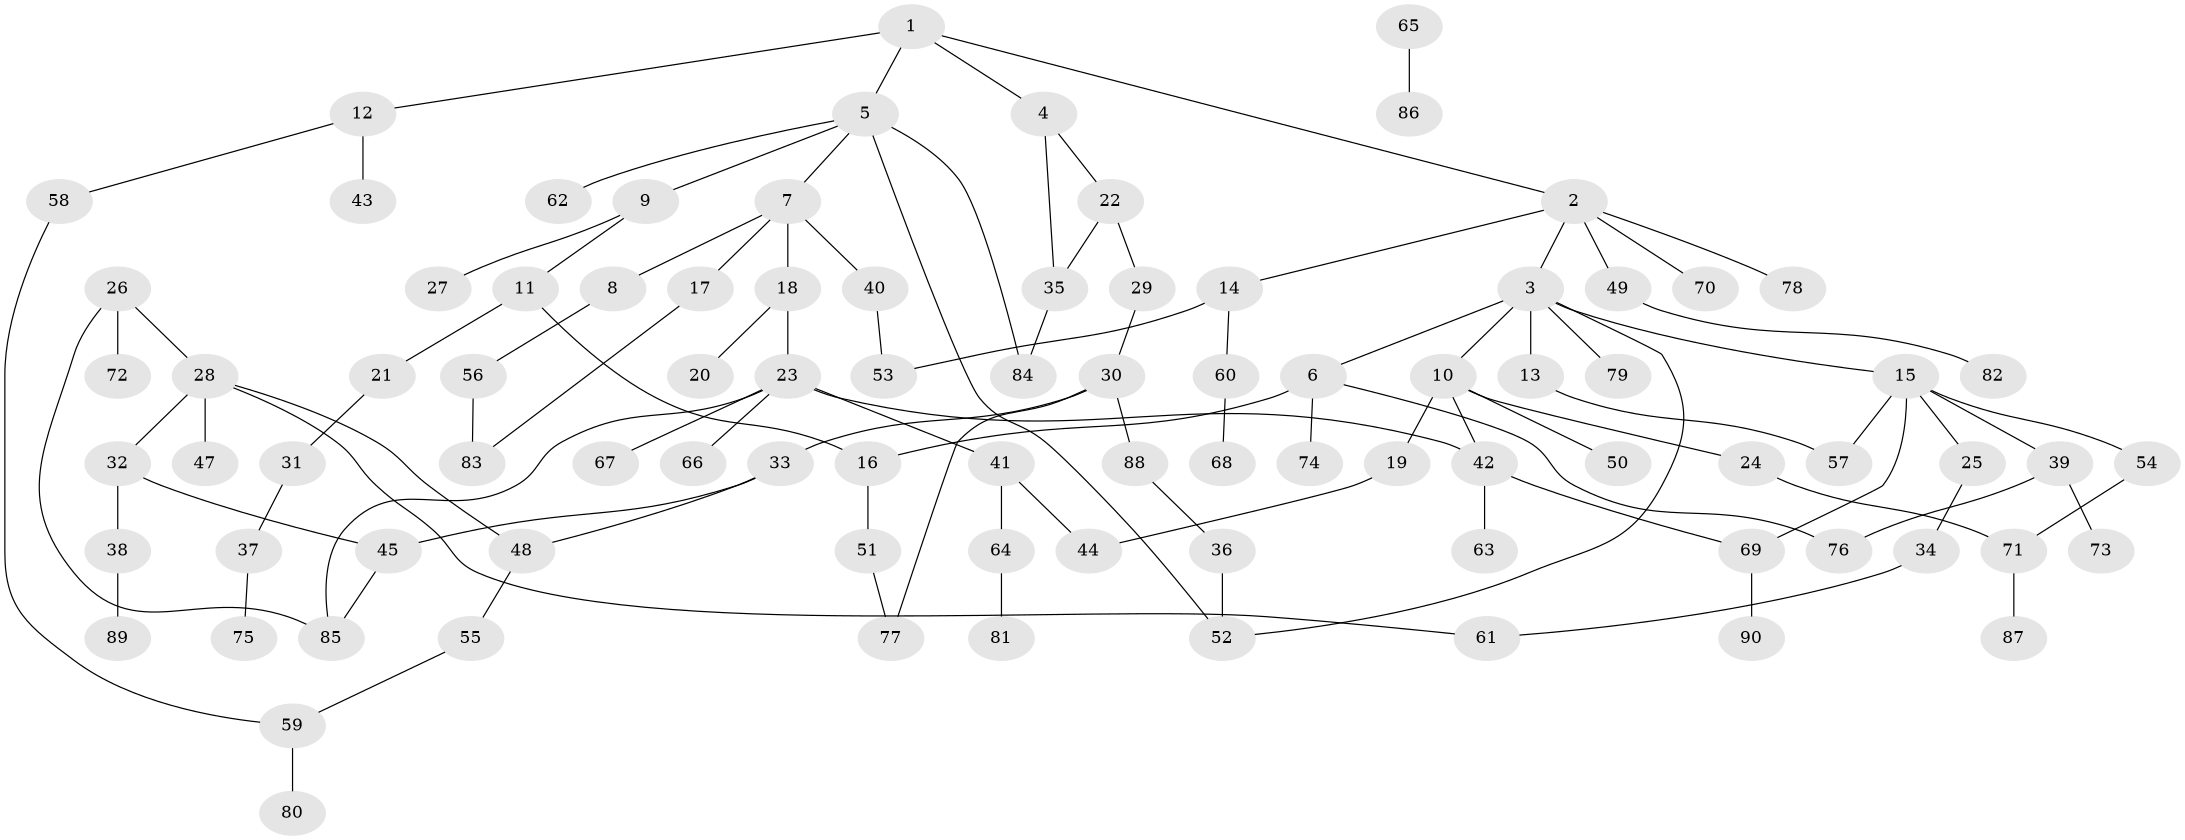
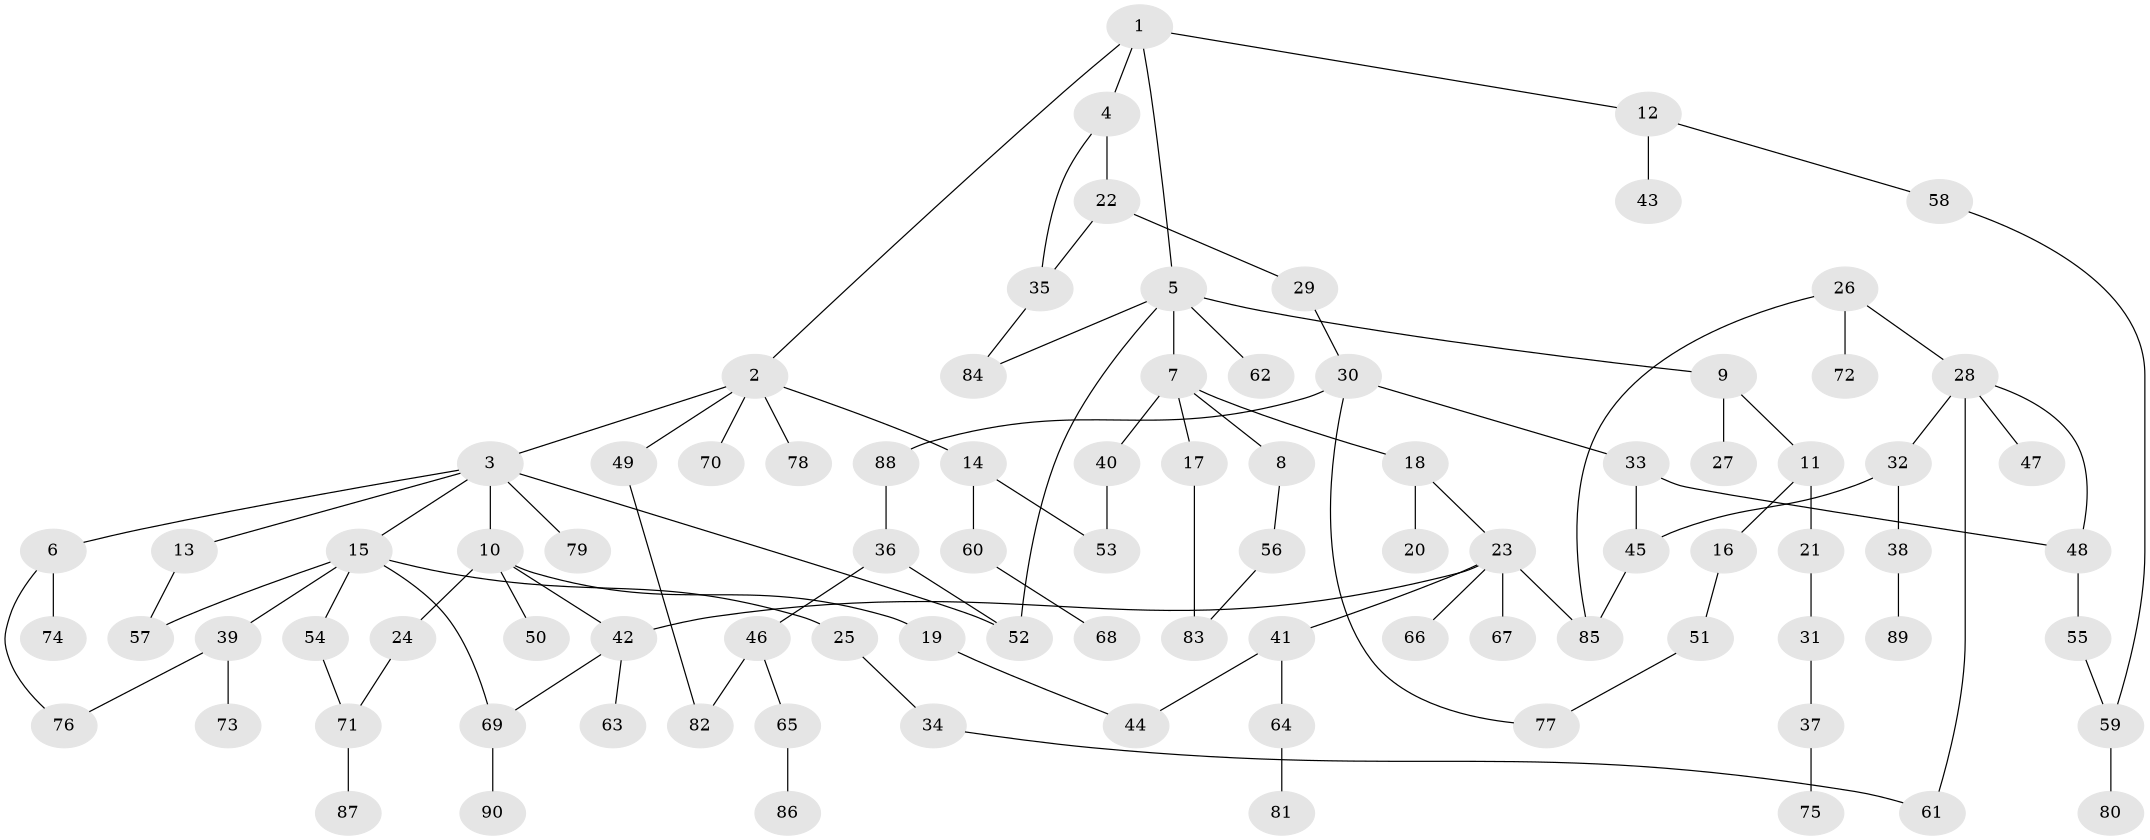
(1094, 427) -> none
none -> (757, 639)
